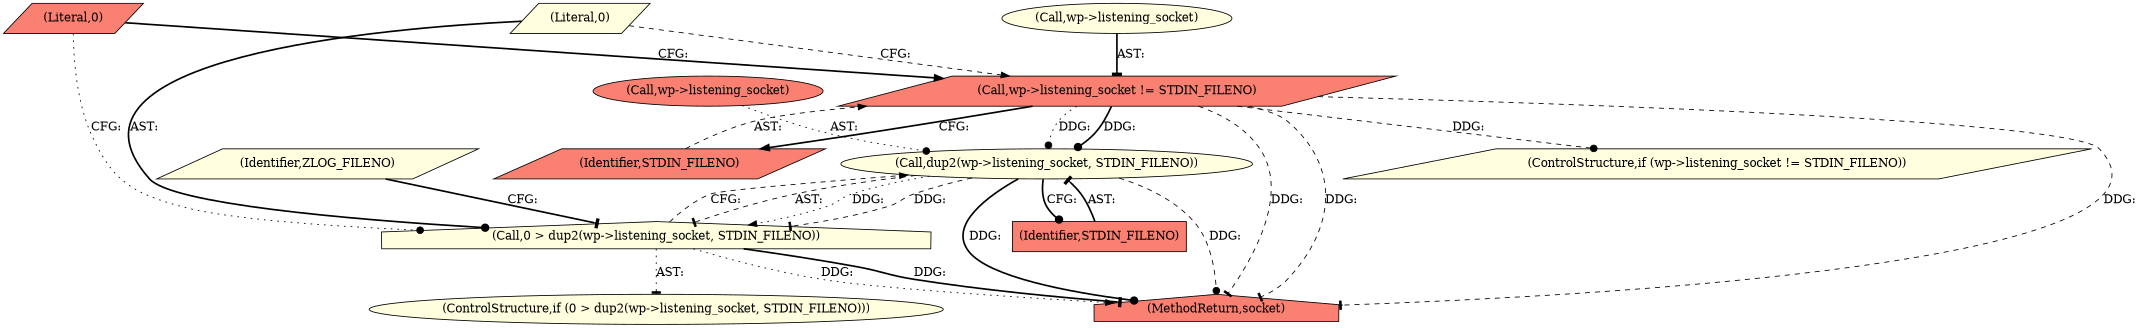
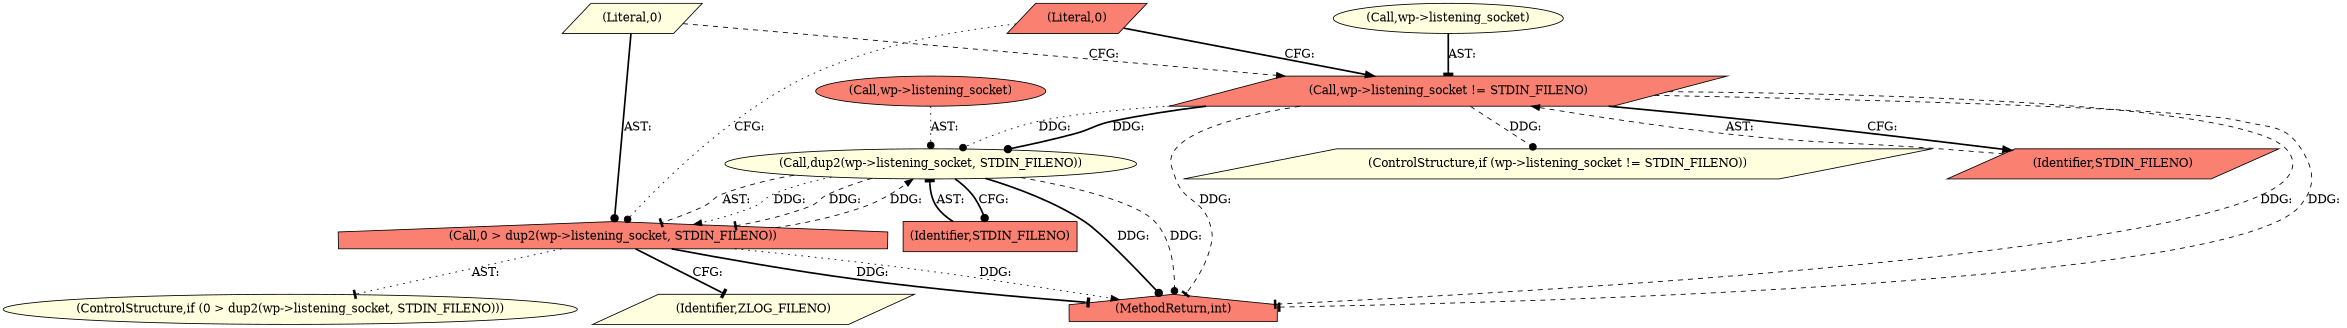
(728, 200) -> (908, 200)
(490, 201) -> (678, 271)
(656, 237) -> (613, 237)
(1216, 309) -> (1173, 309)
